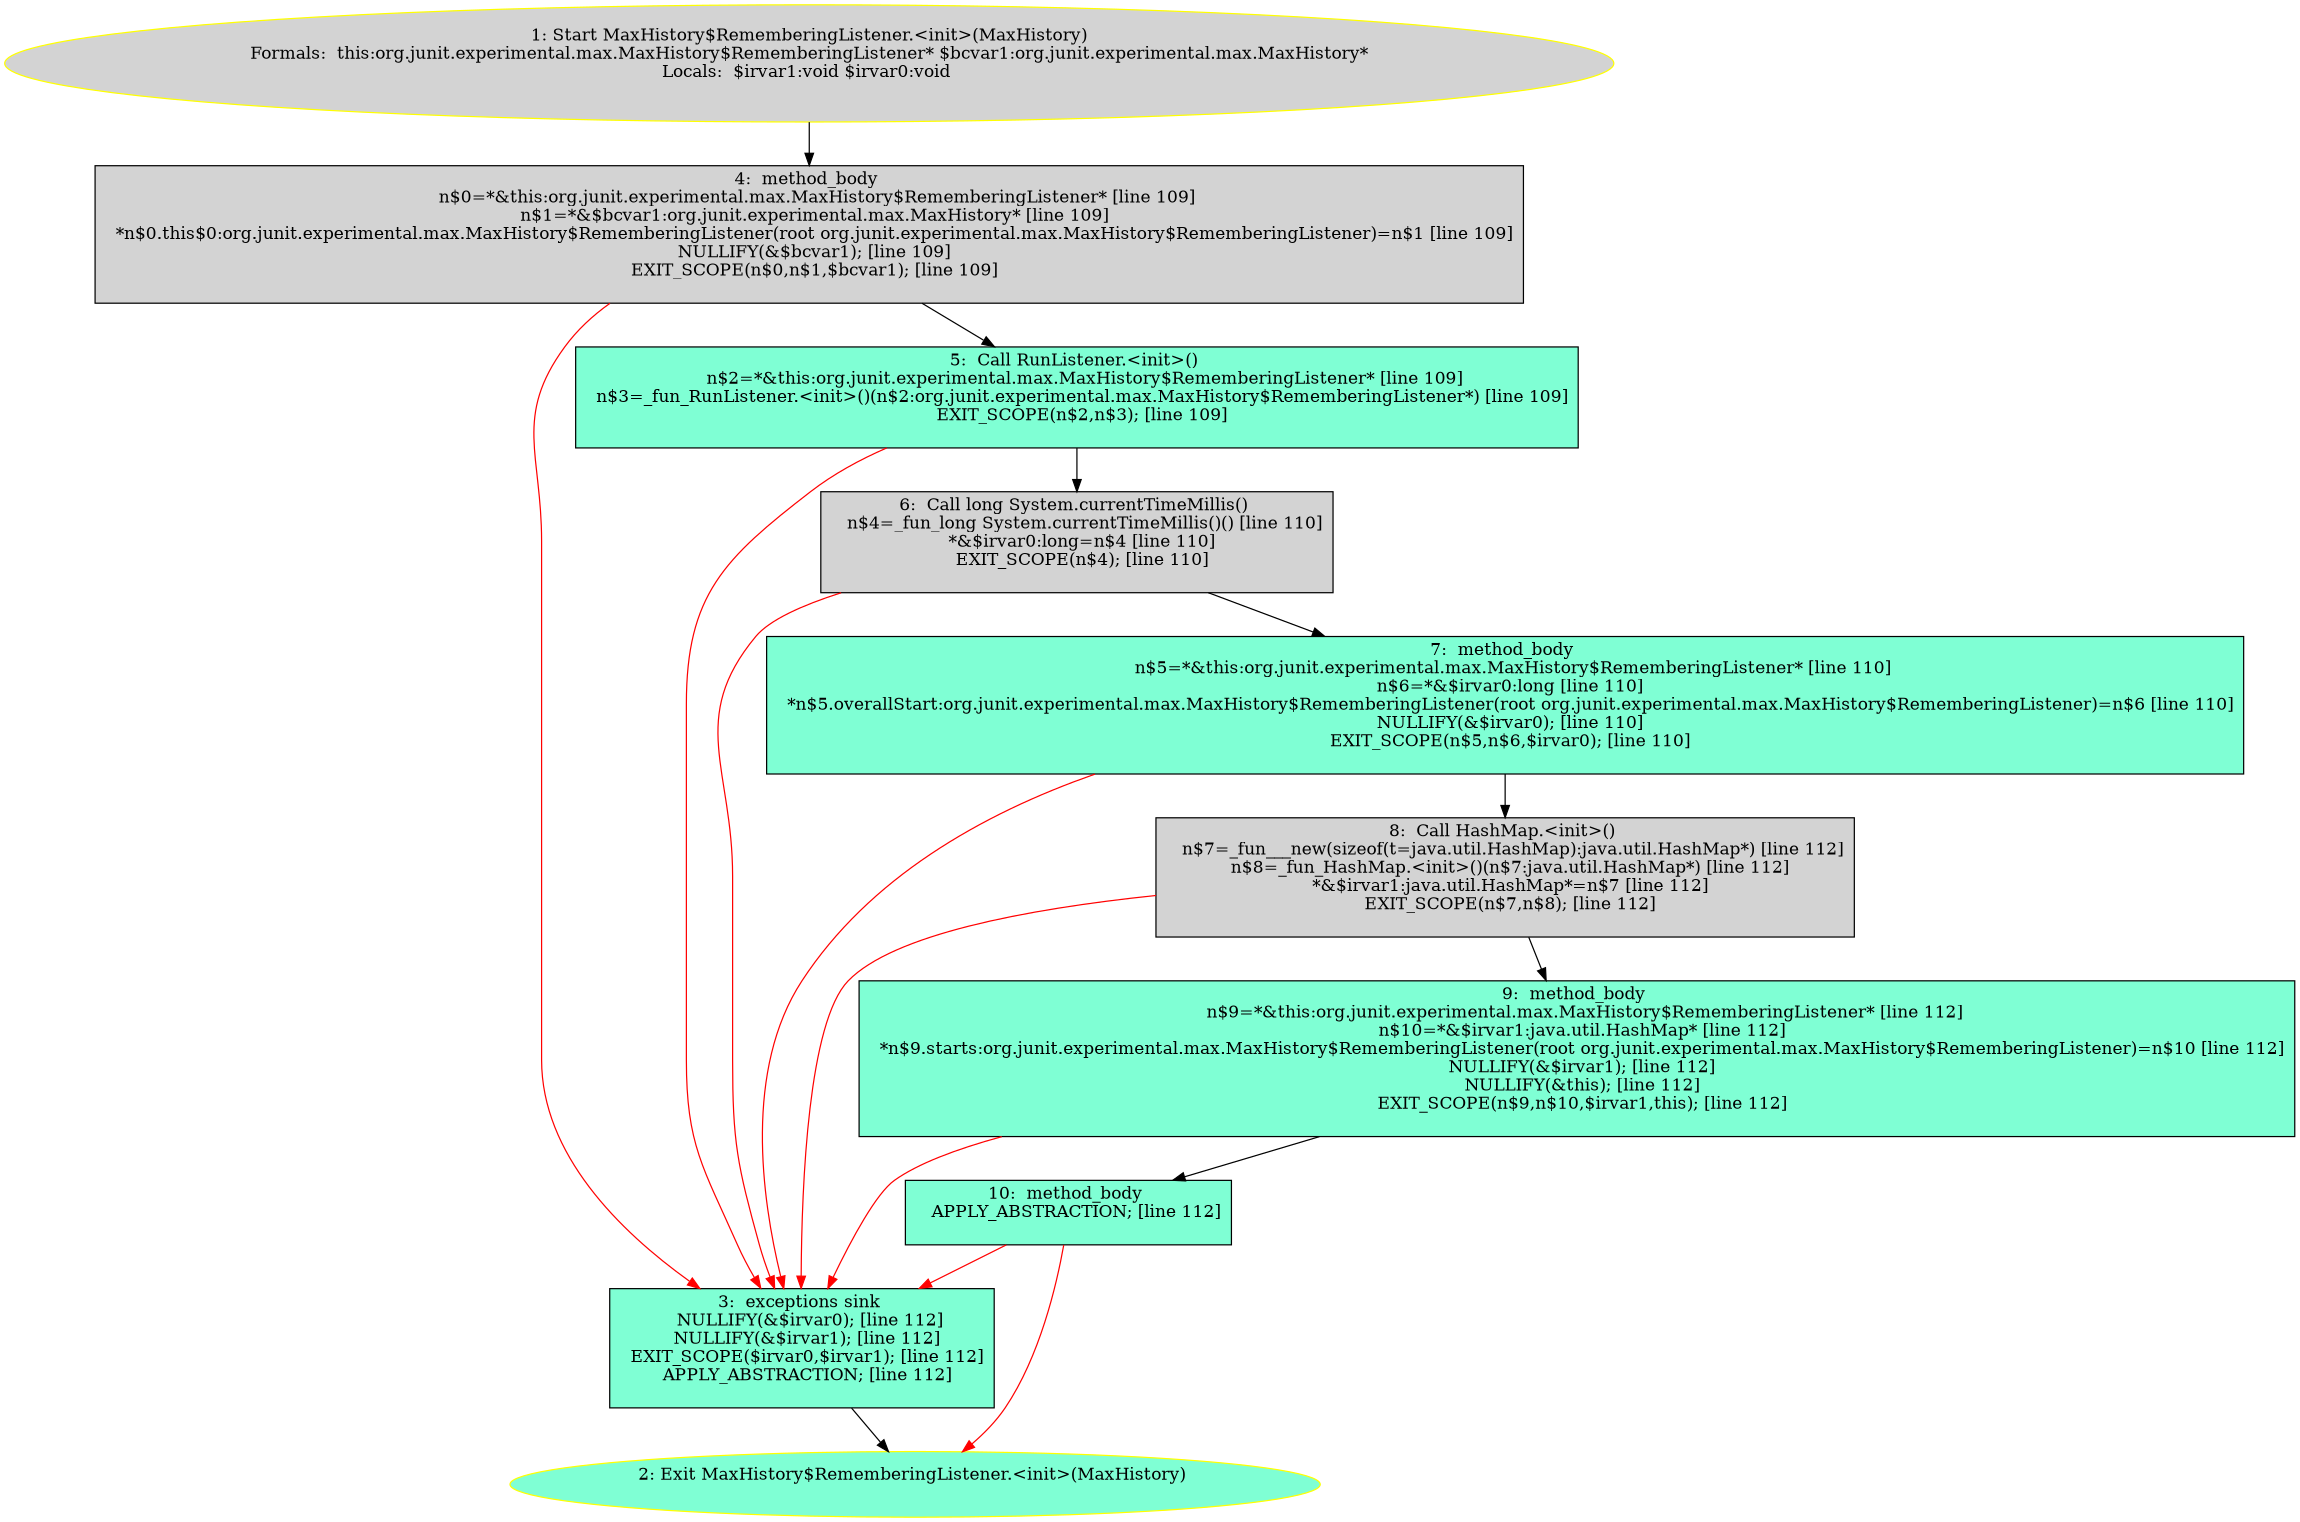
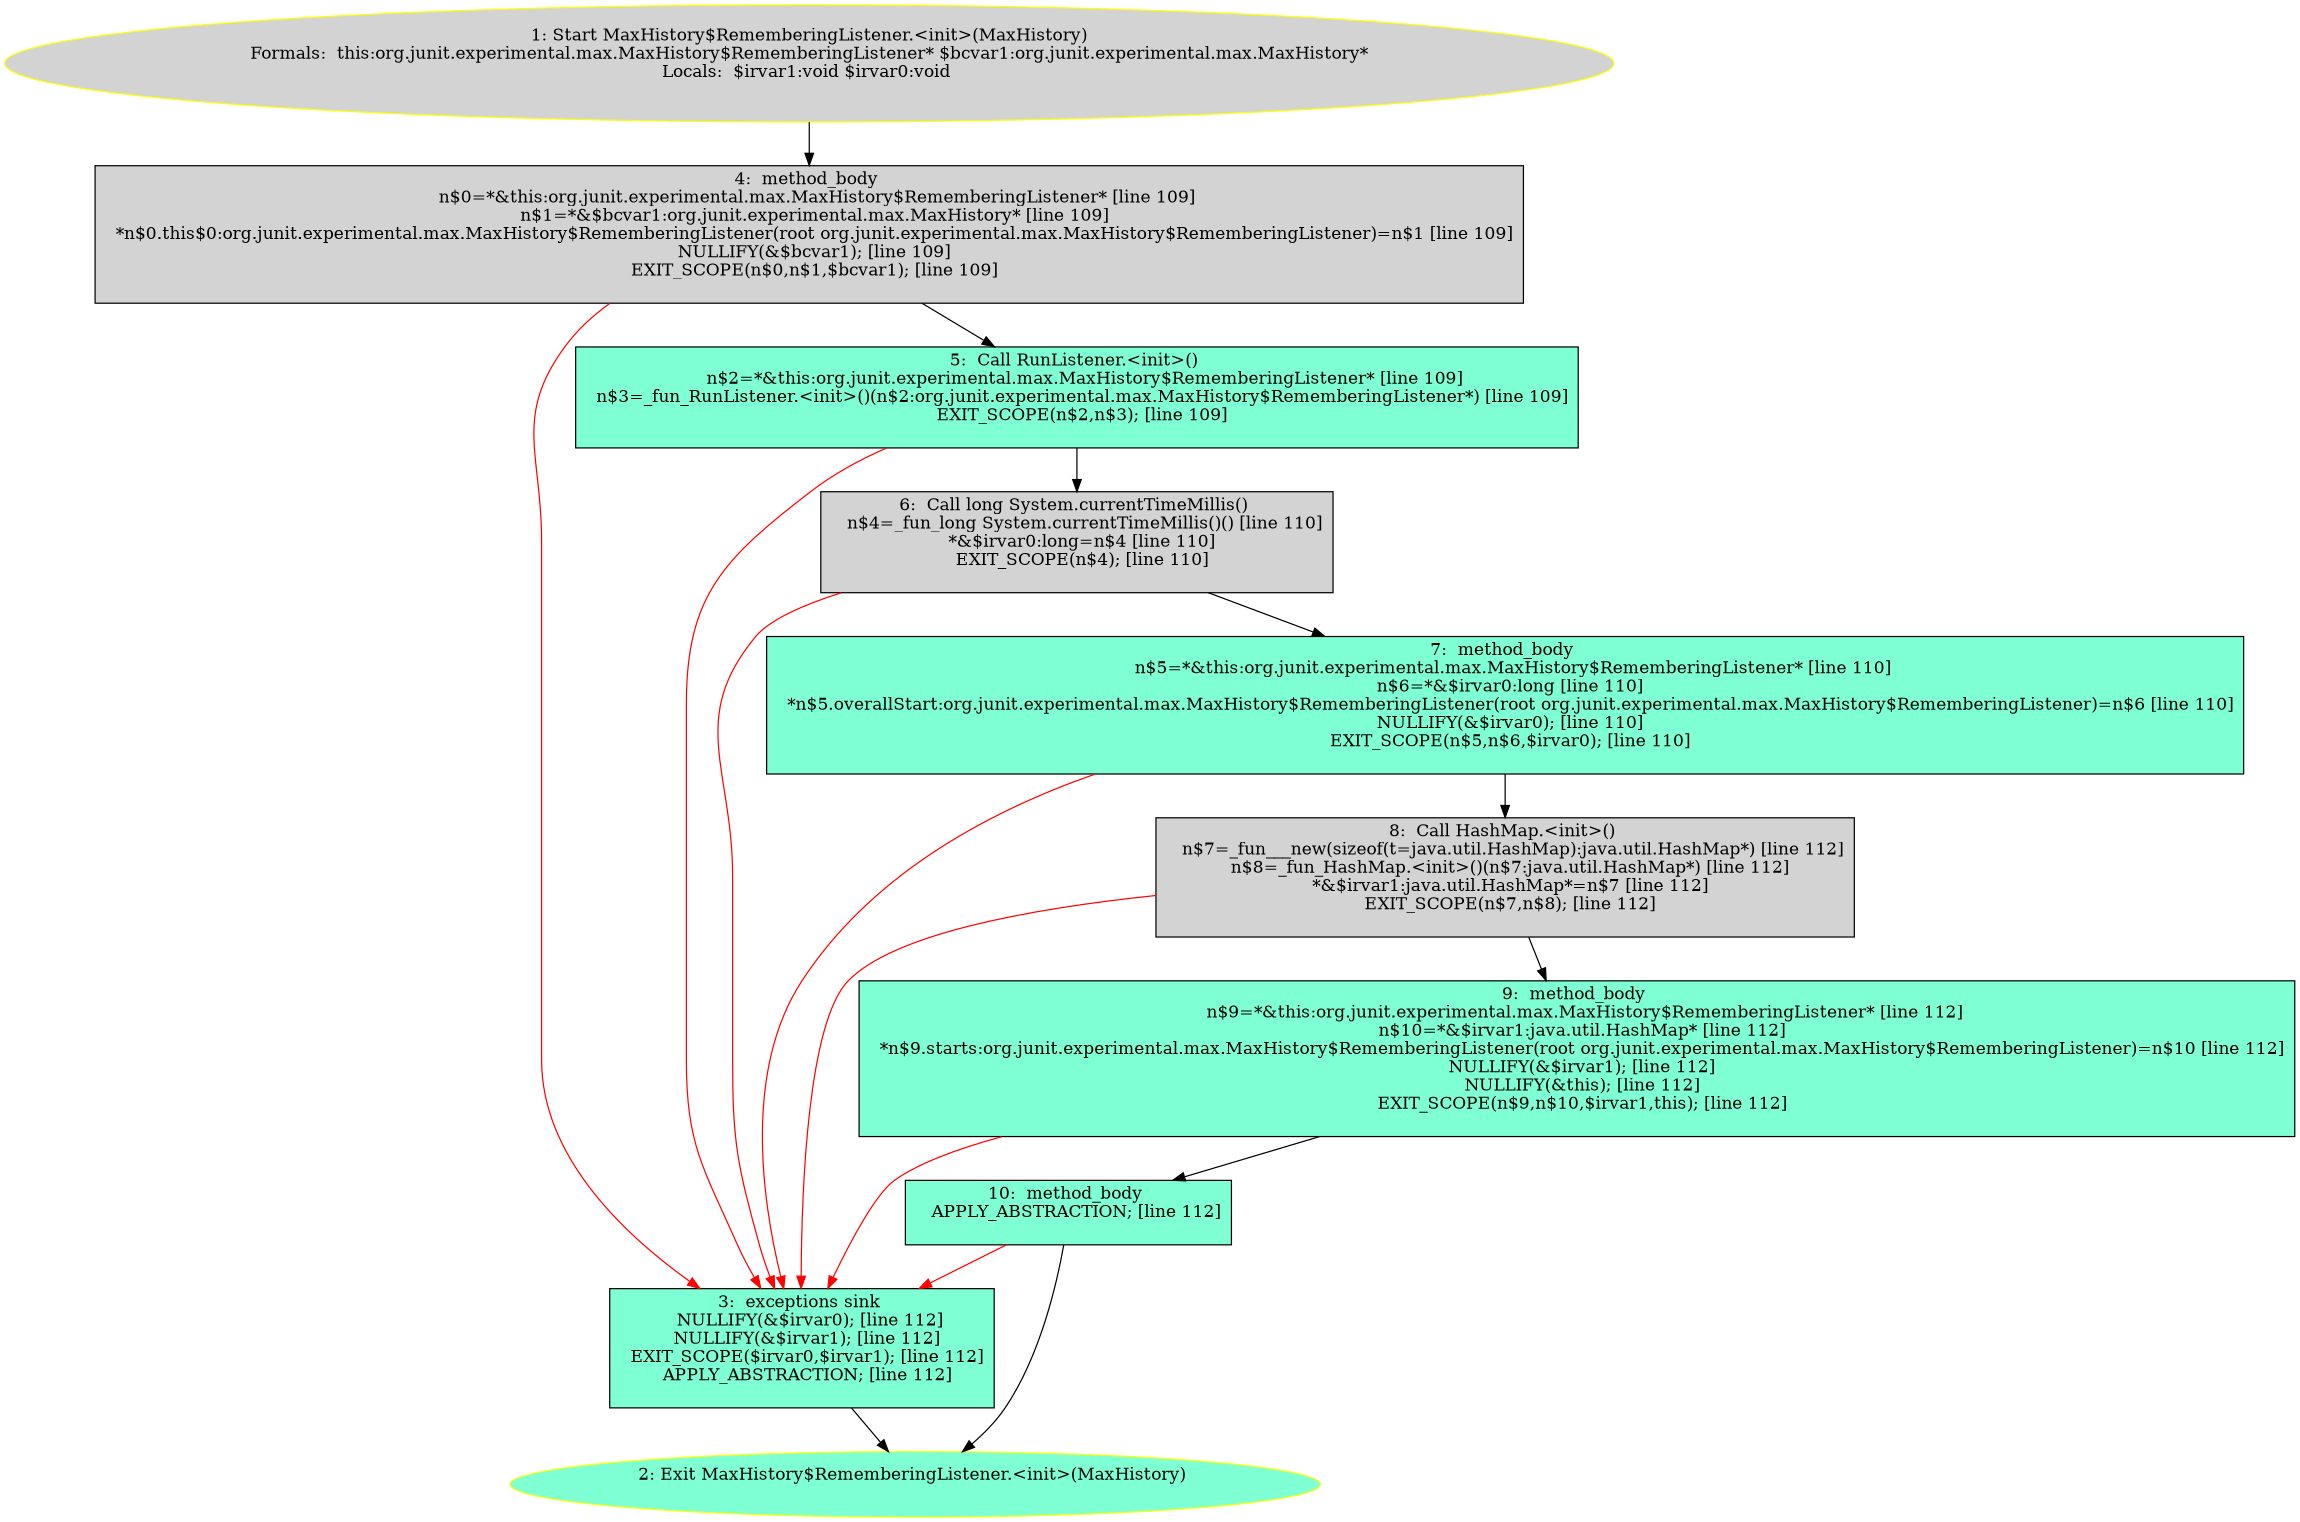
(1034, 1352) -> (1034, 1352)
